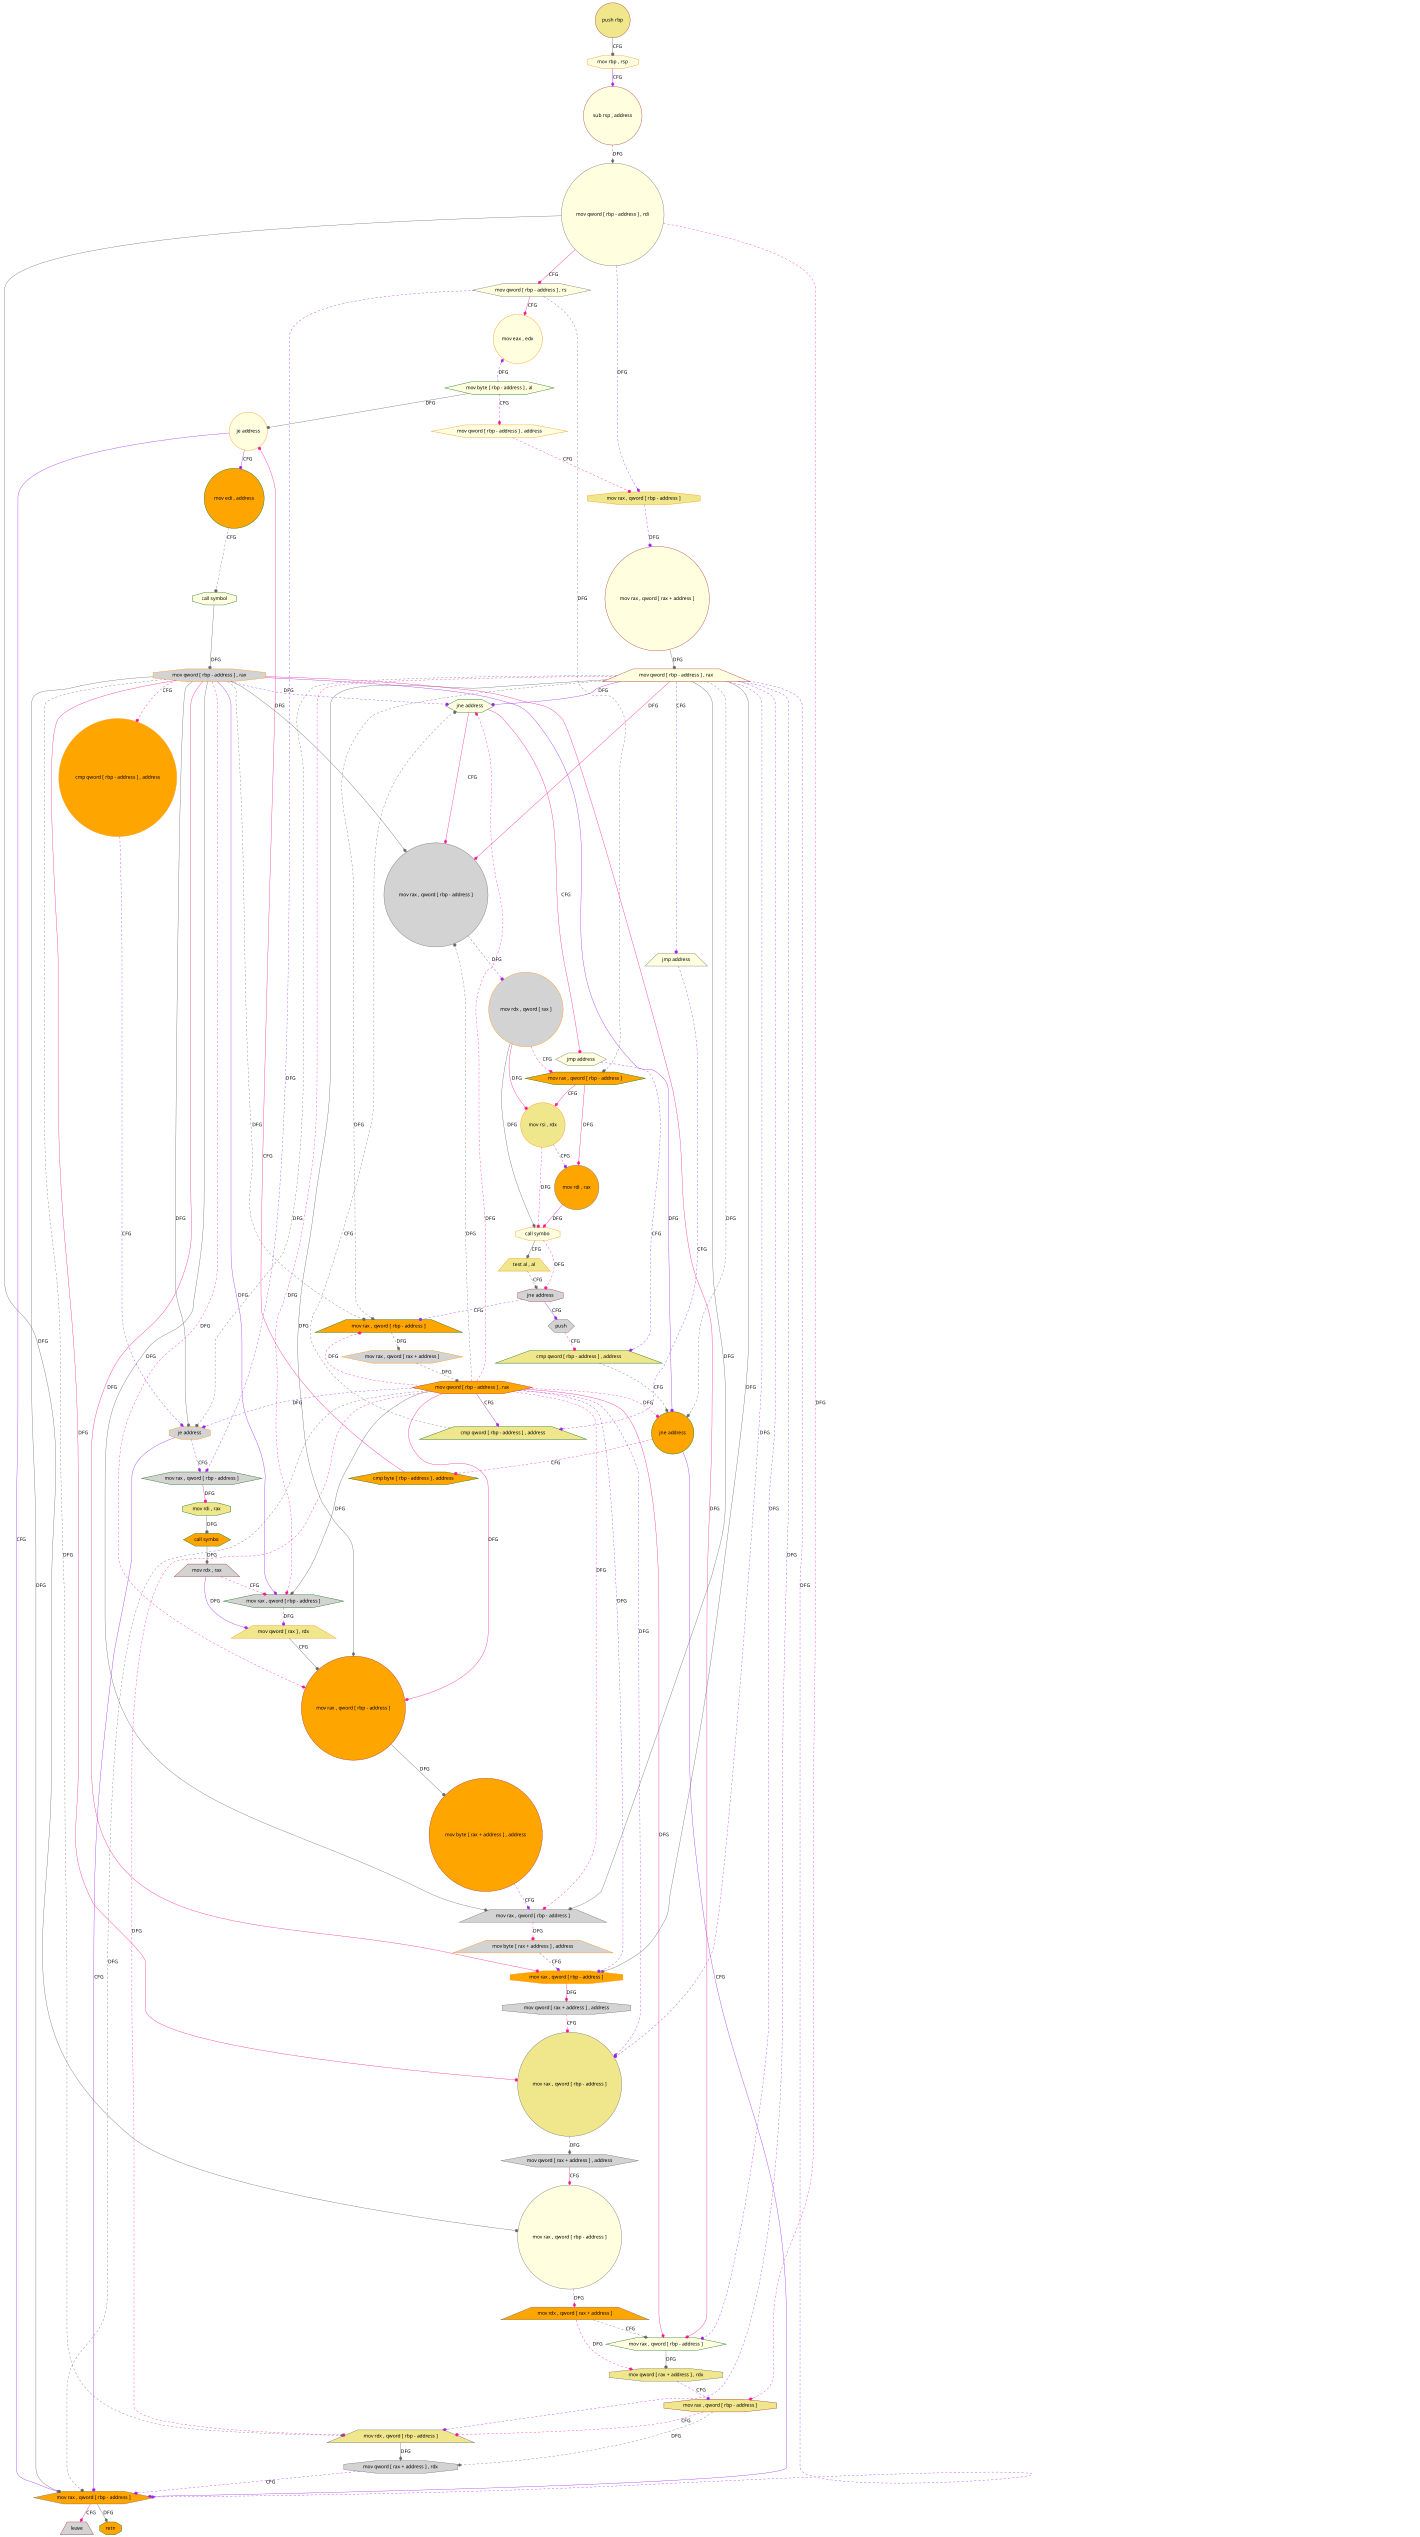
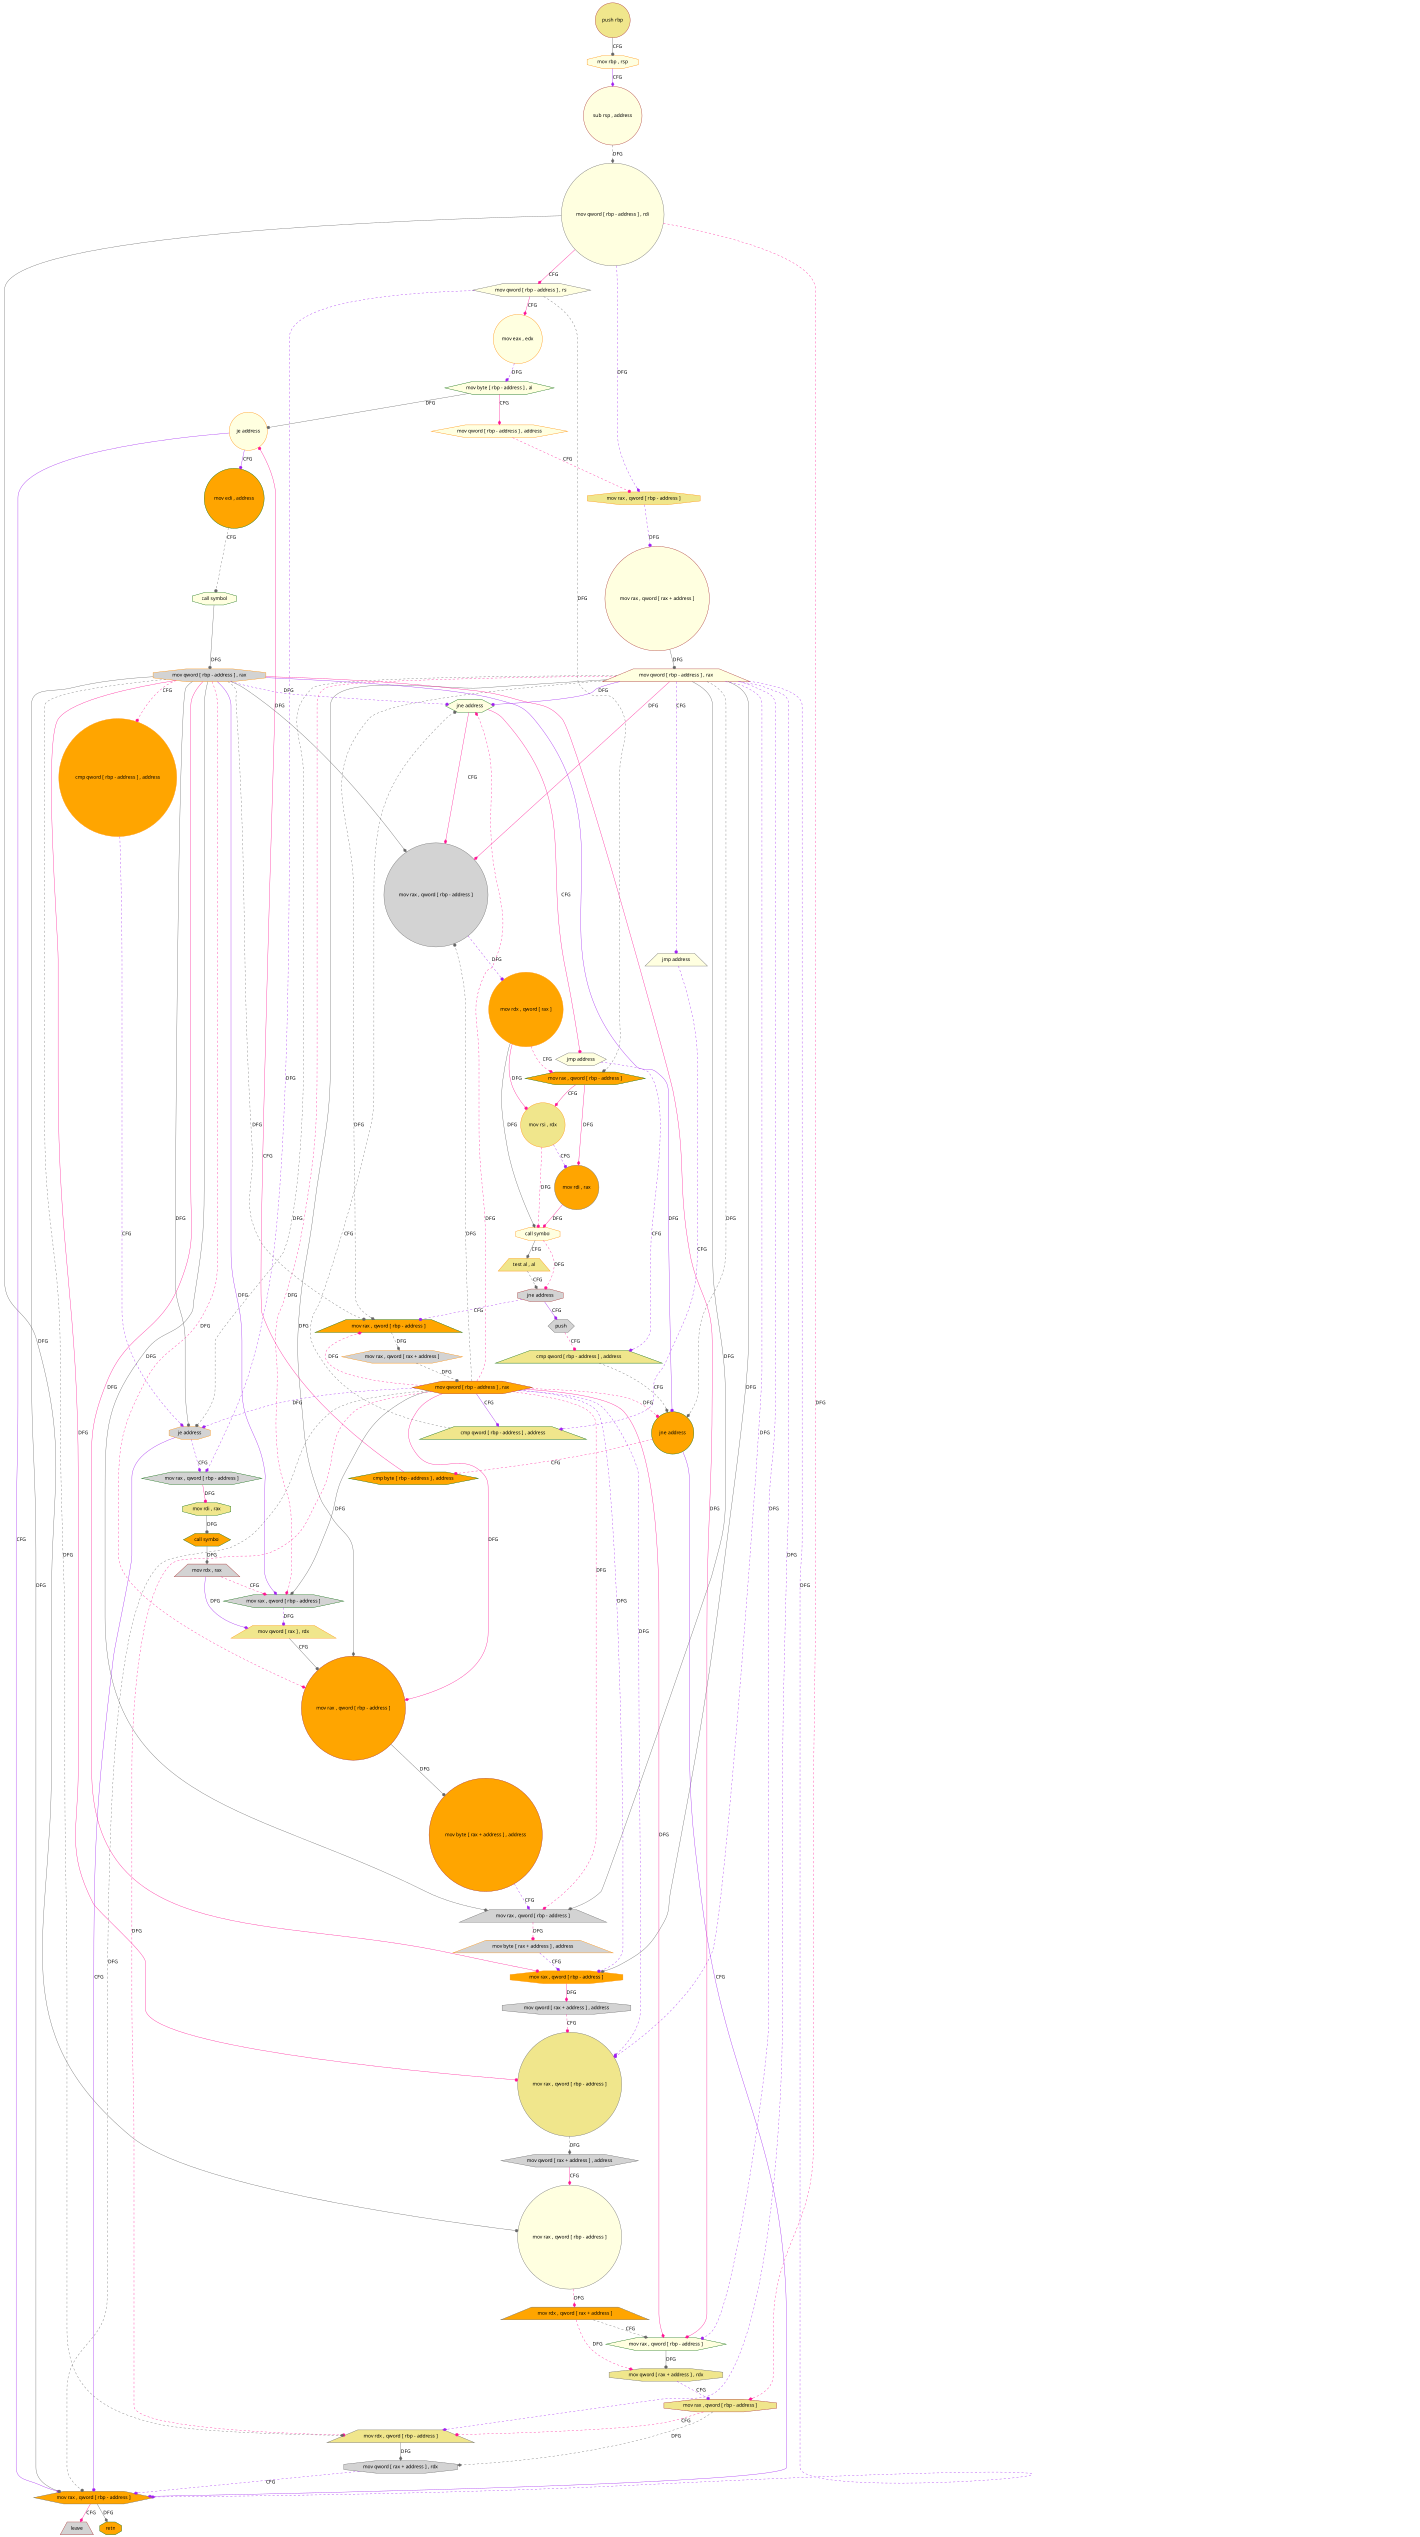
(498, 372) -> (512, 371)
(499, 407) -> (499, 407)
(526, 1009) -> (526, 1009)
